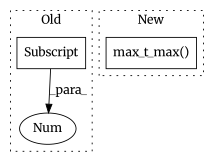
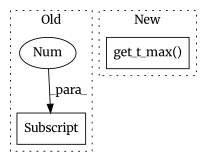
(151, 53) -> (148, 53)
(50, 86) -> (49, 86)
